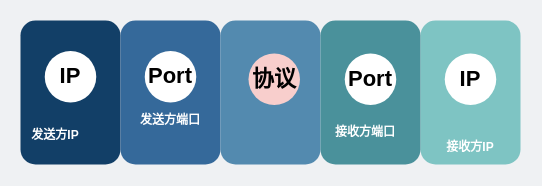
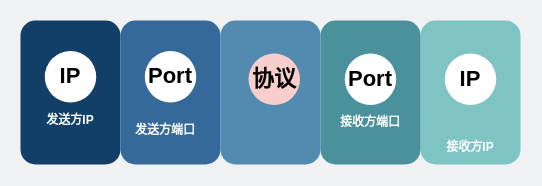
(171, 120) -> (166, 130)
(366, 132) -> (371, 122)
(56, 135) -> (71, 120)
